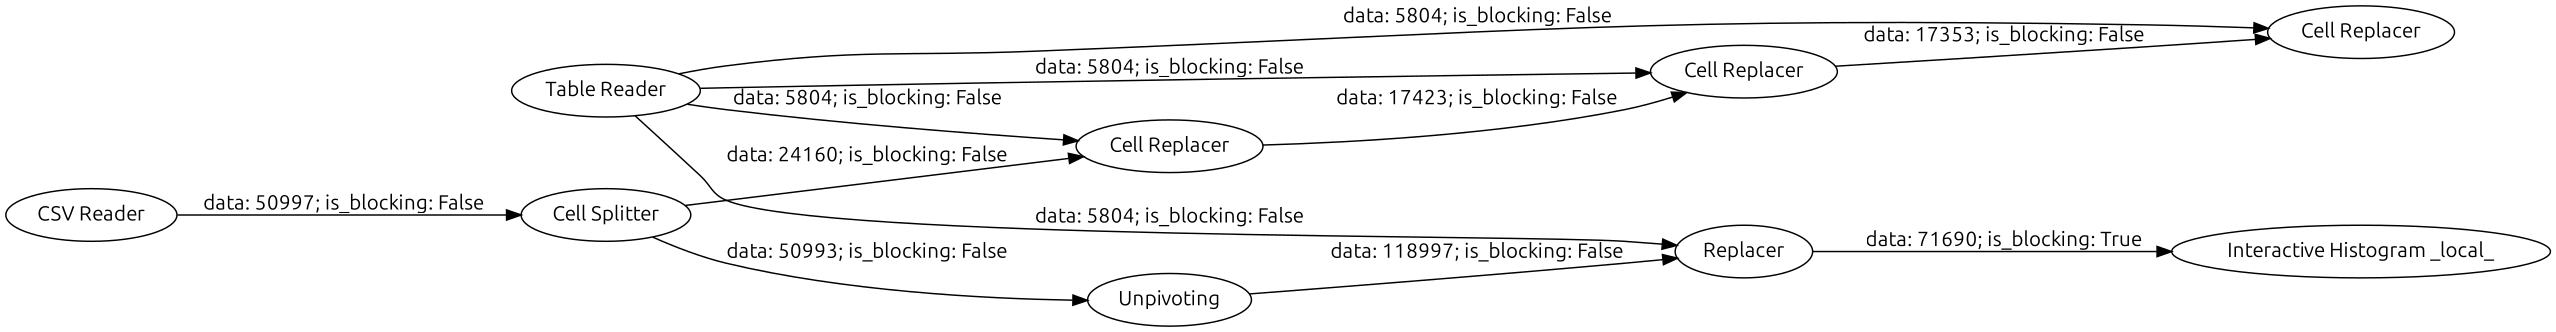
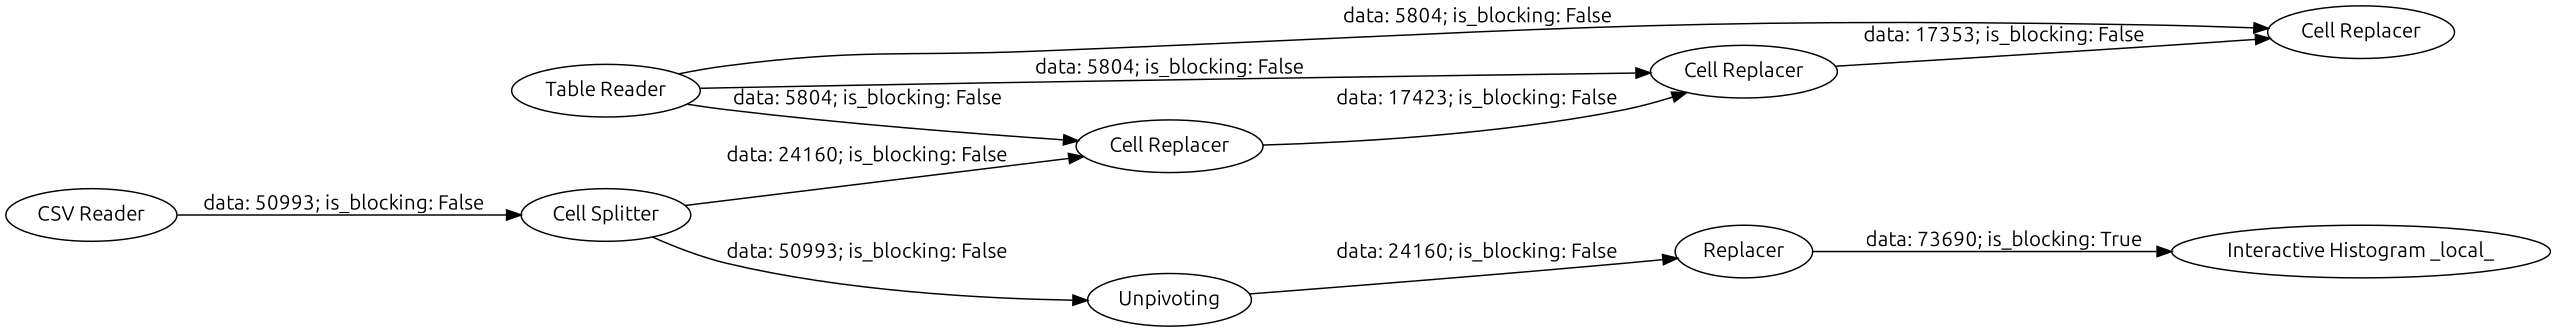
(344, 204) -> (344, 204)
(1131, 232) -> none
(2005, 241) -> (2005, 241)
(1477, 252) -> (1477, 252)
